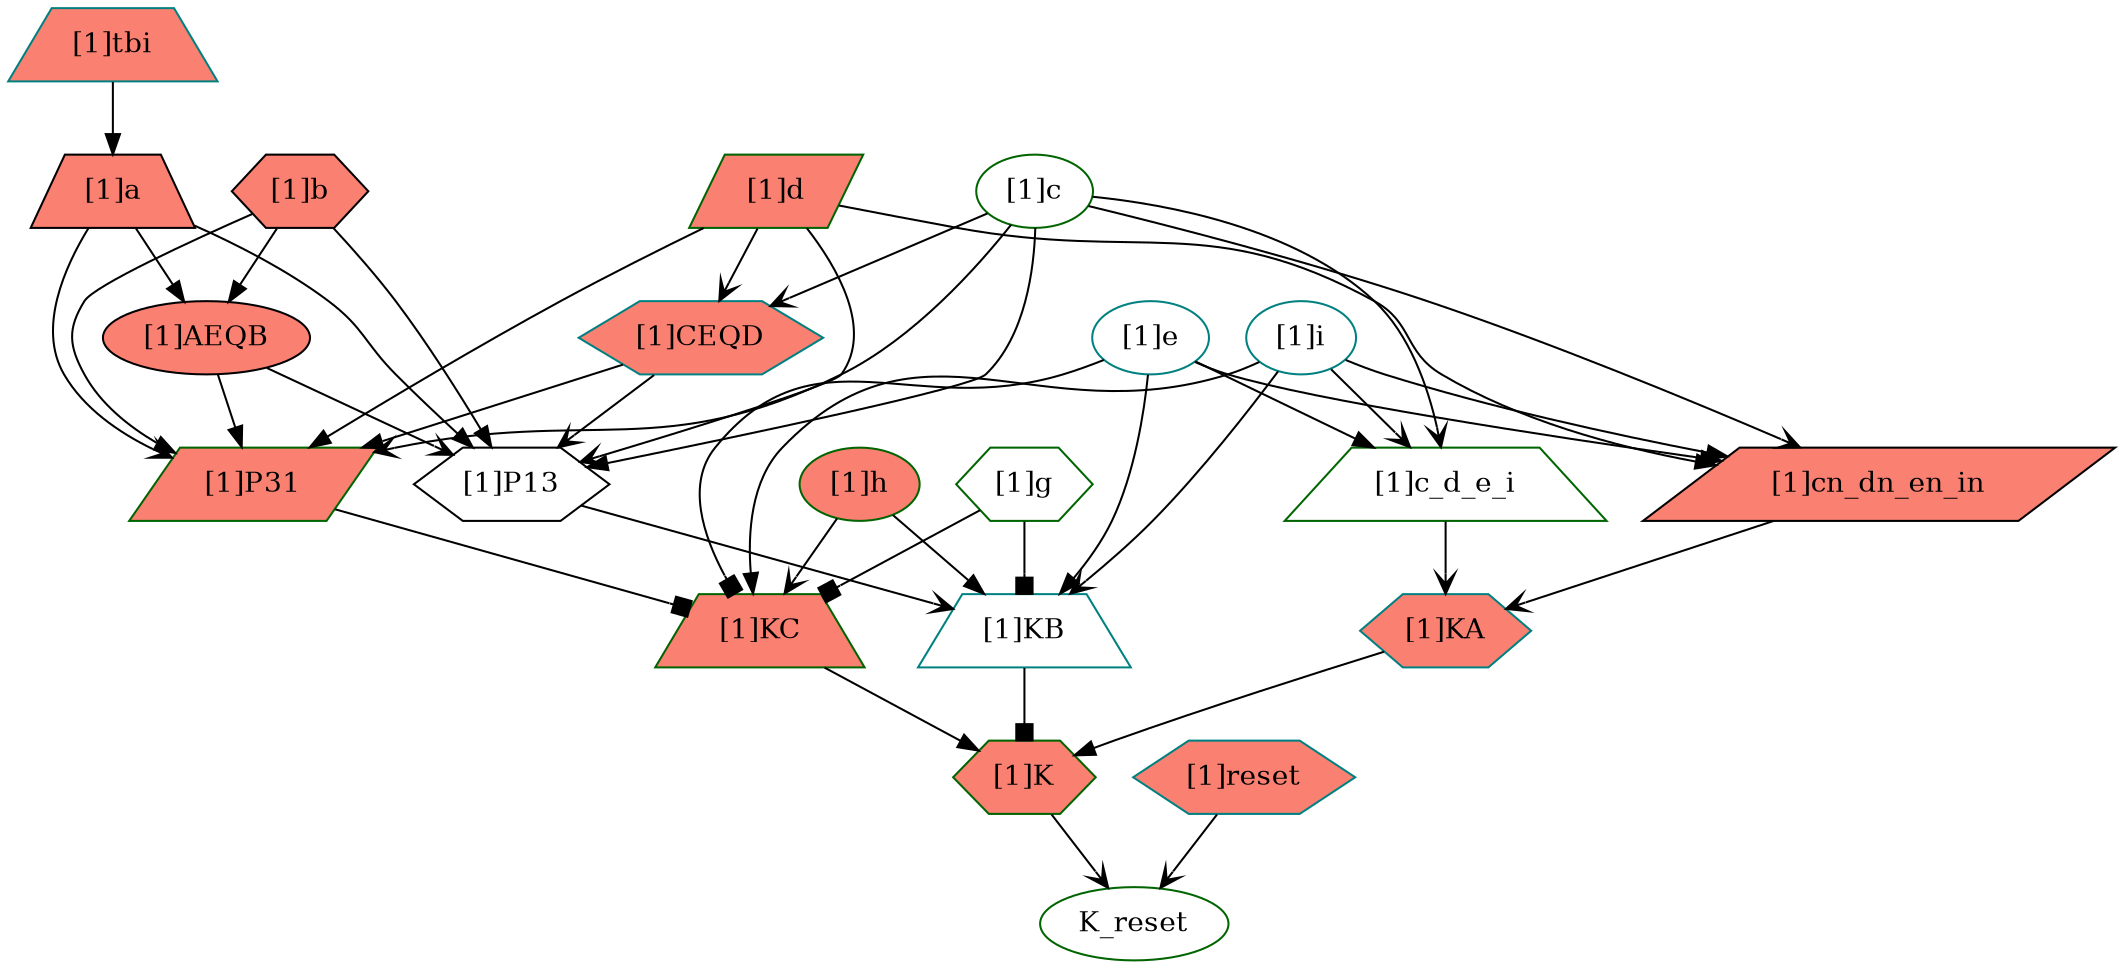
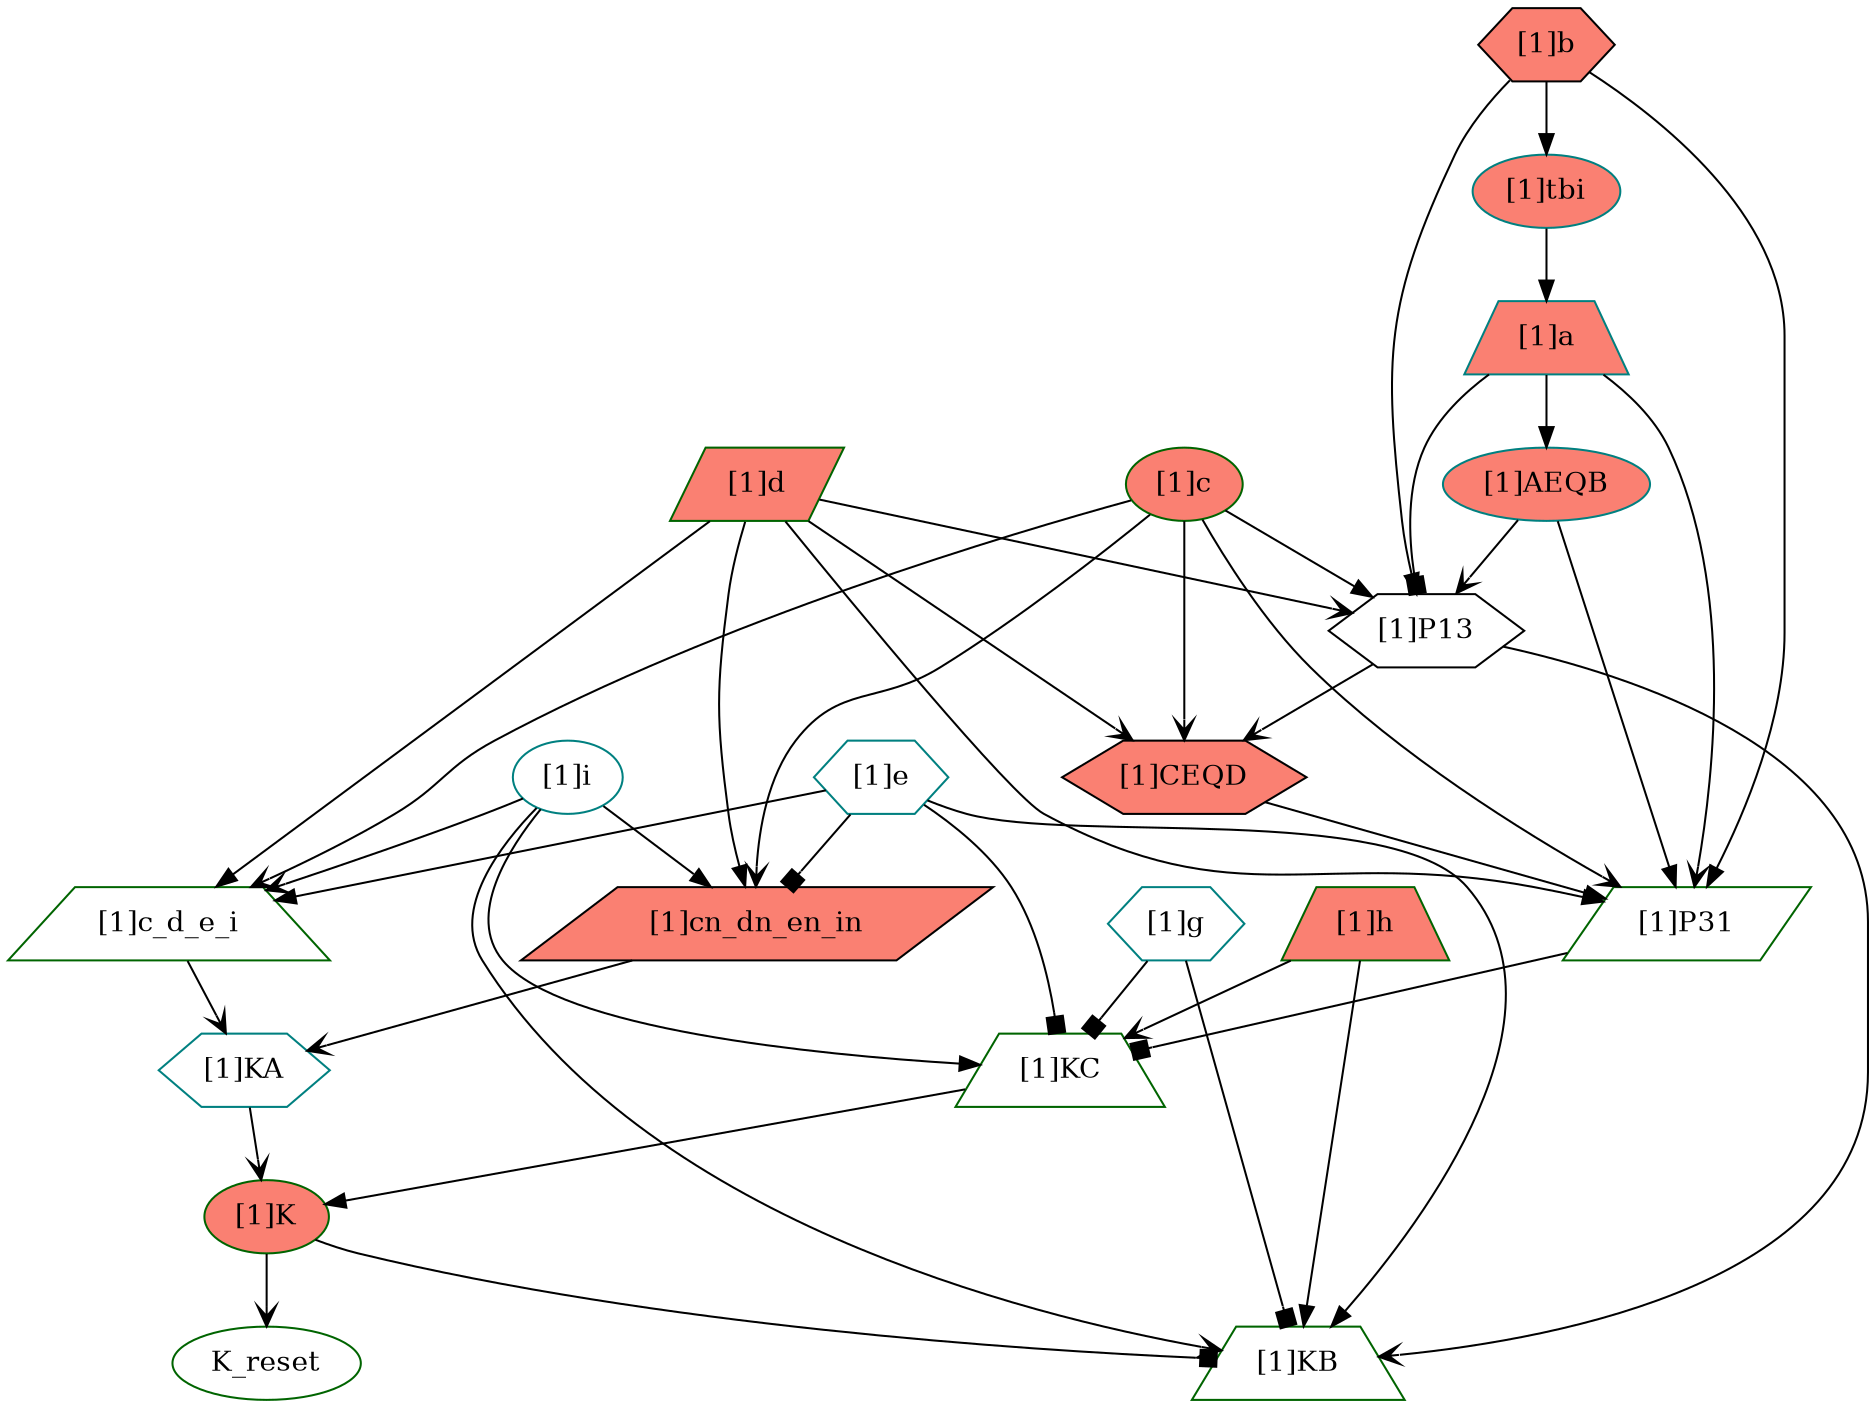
(113, 45) -> (1546, 191)
(113, 191) -> (1546, 338)
(1035, 191) -> (1184, 484)
(266, 245) -> (1546, 108)
(341, 311) -> (1419, 461)
(206, 338) -> (1546, 484)
(701, 338) -> (1184, 777)
(1151, 338) -> (881, 777)
(614, 405) -> (1317, 697)
(1459, 421) -> (826, 843)
(253, 484) -> (1687, 924)
(860, 484) -> (1365, 924)
(1024, 484) -> (1176, 924)
(760, 631) -> (1060, 1070)
(1024, 631) -> (1298, 1363)
(1446, 631) -> (244, 1070)
(1024, 694) -> (752, 1321)
none -> (471, 698)
(1238, 698) -> (254, 1134)
(1024, 777) -> (267, 1217)
(1244, 777) -> none
